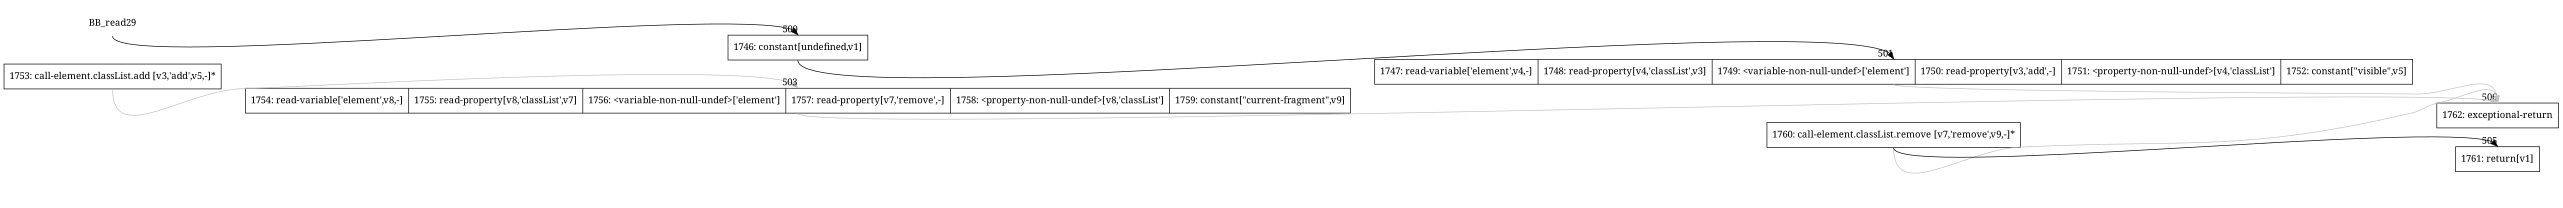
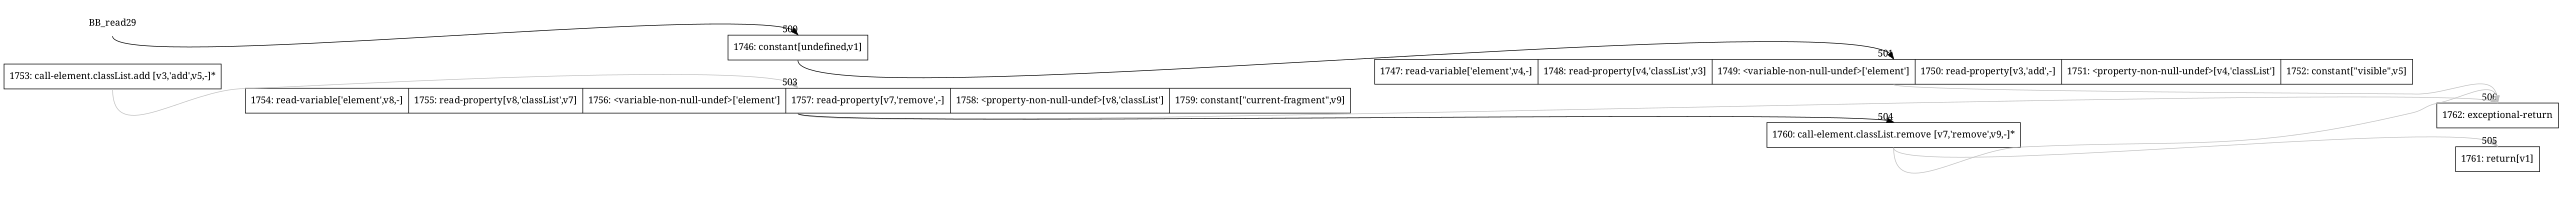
none -> (1370, 118)
(2193, 147) -> (2193, 147)
